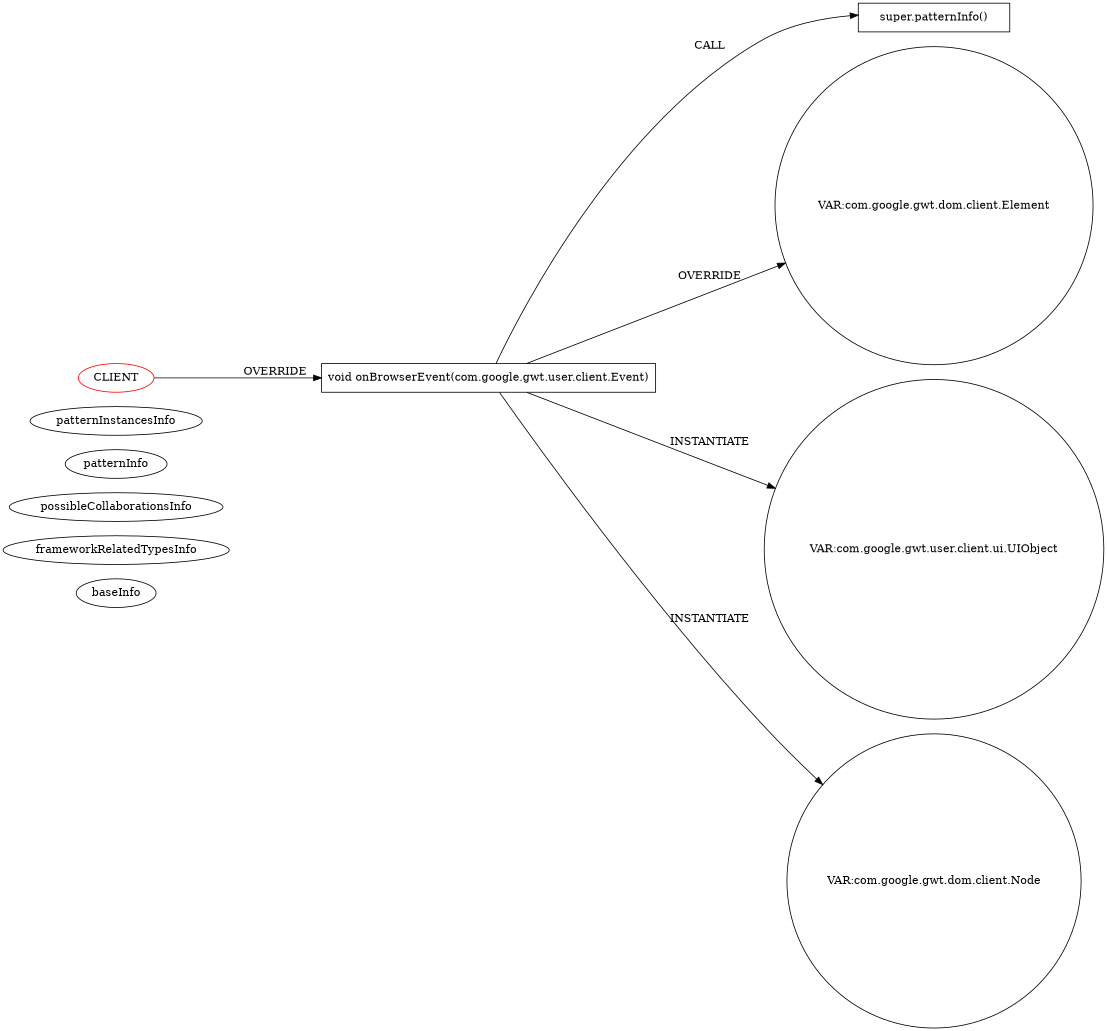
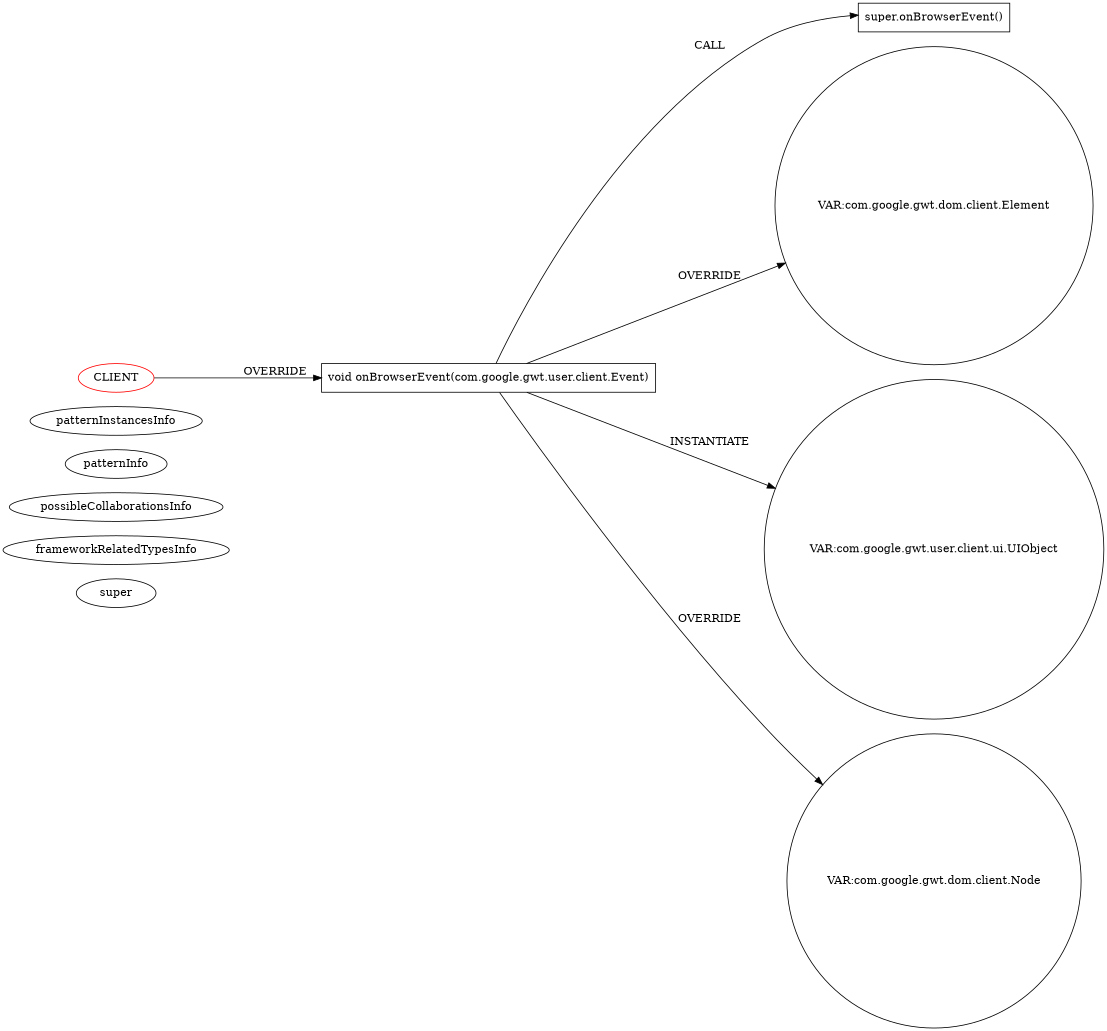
(934, 18) -> (934, 18)
(116, 593) -> (116, 593)
(710, 619) -> (710, 619)
